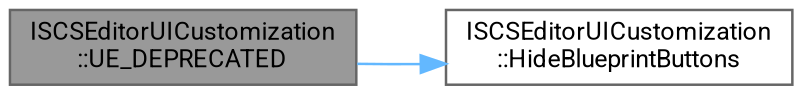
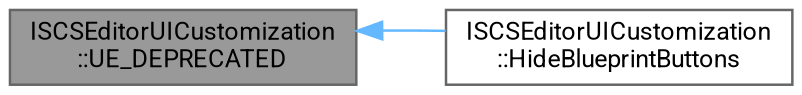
(389, 64) -> (414, 31)
